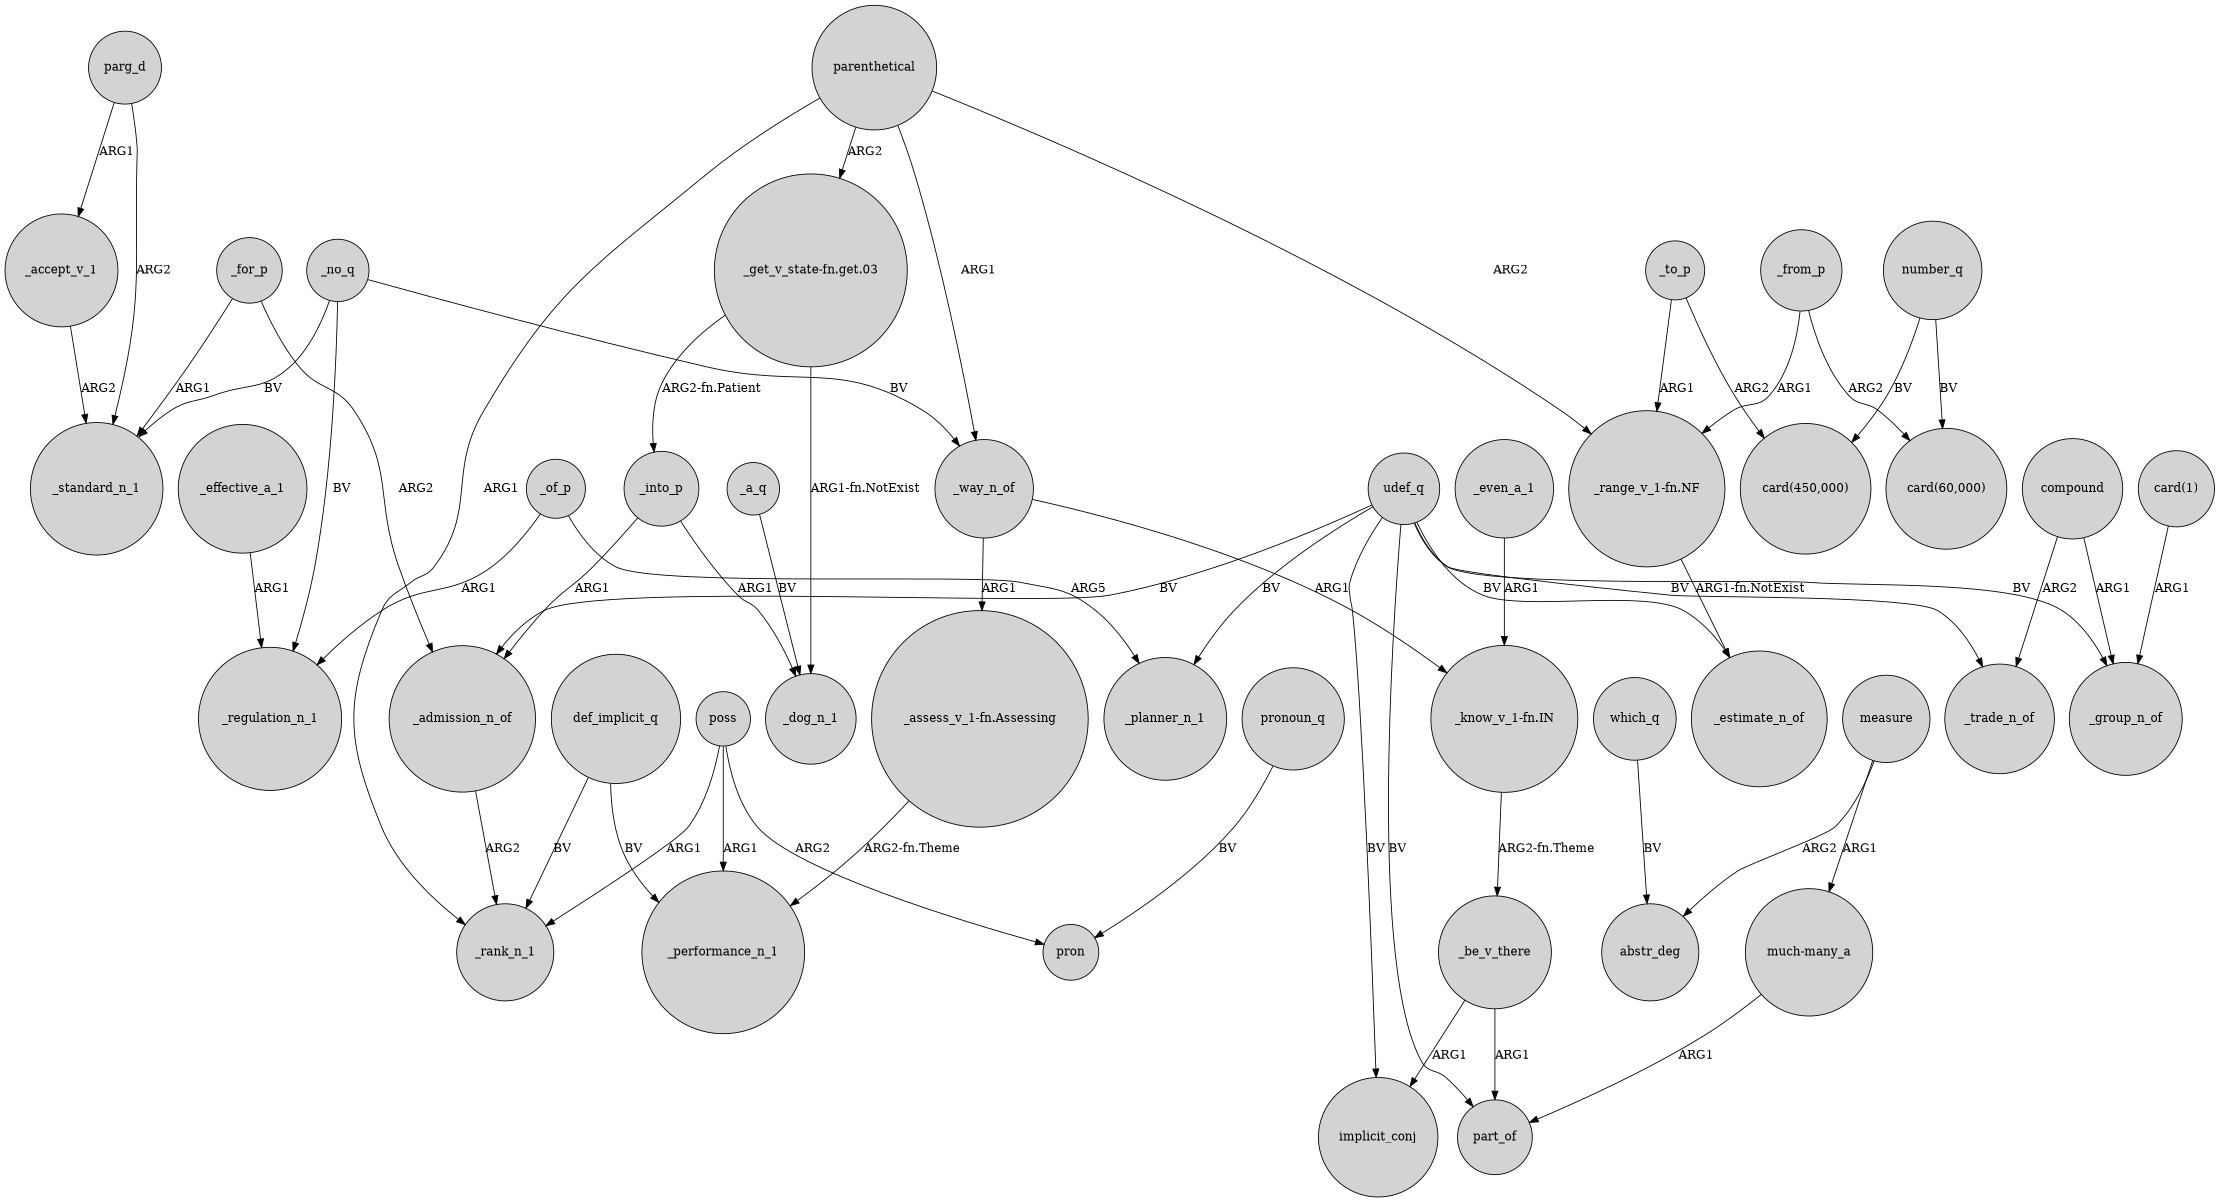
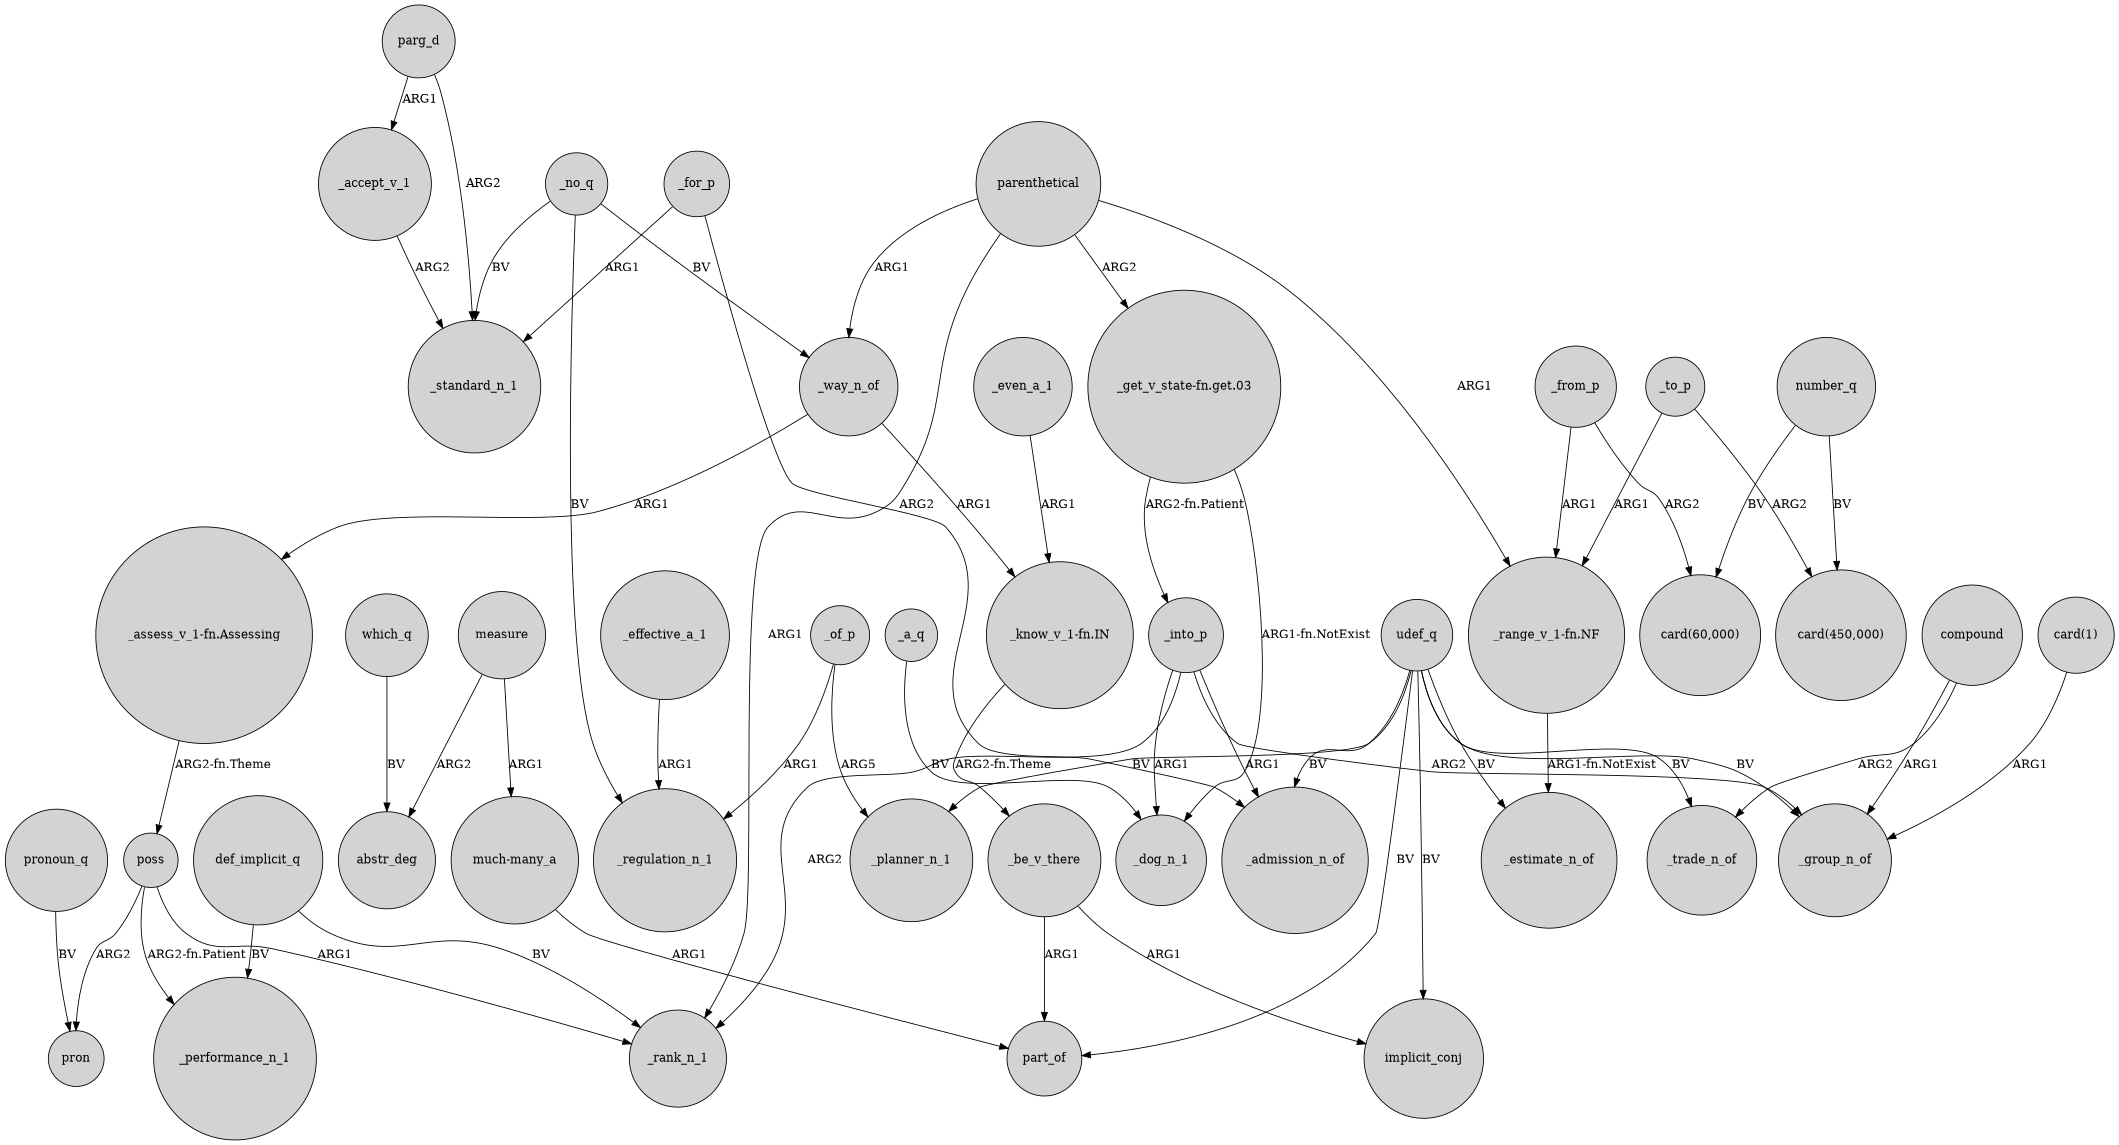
(1511, 270) -> (1475, 387)
none -> (1460, 773)
(485, 843) -> (886, 774)
(741, 849) -> (197, 955)
(856, 854) -> (169, 783)
